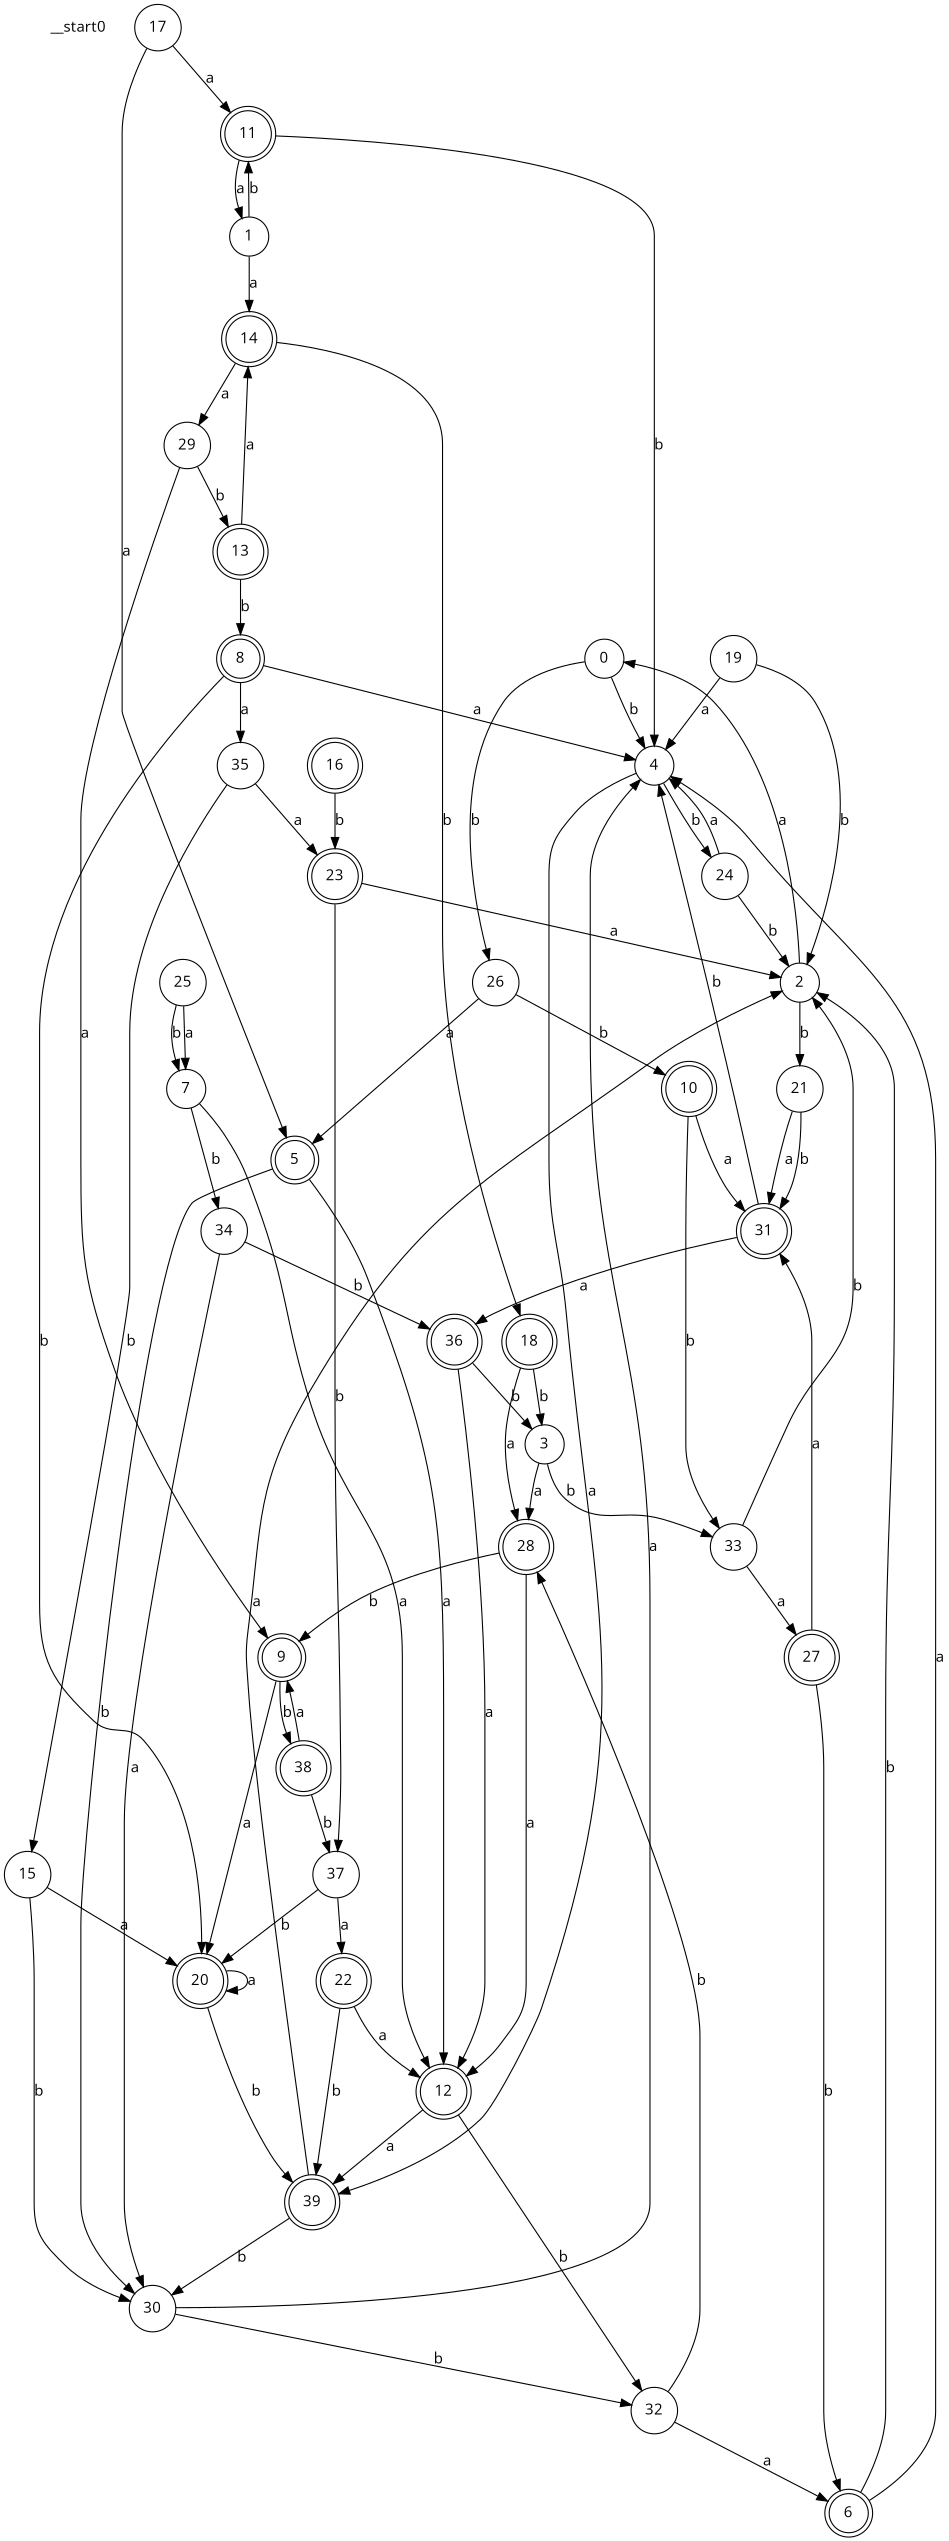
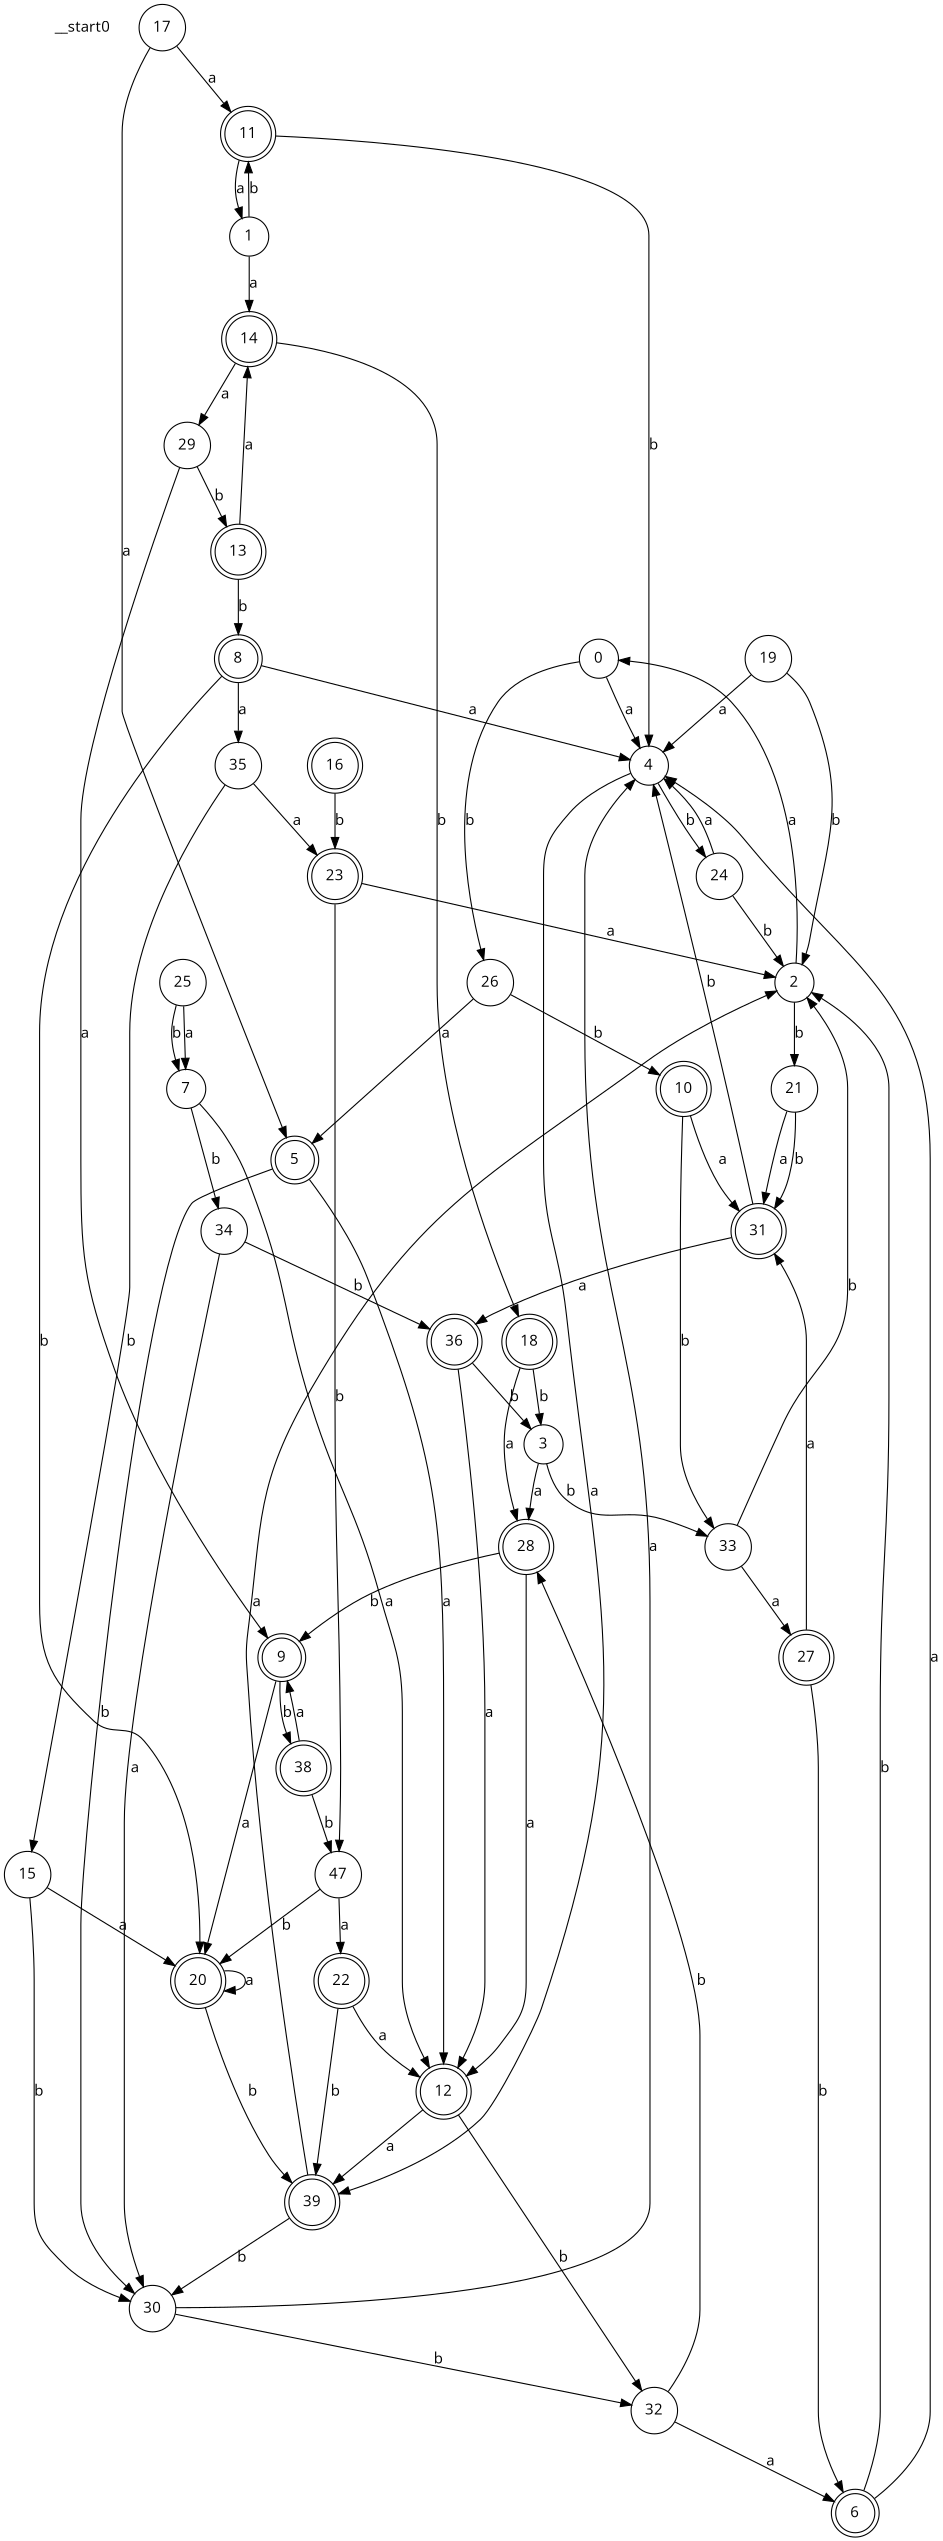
(634, 710) -> (629, 710)
(336, 1875) -> (338, 1875)
